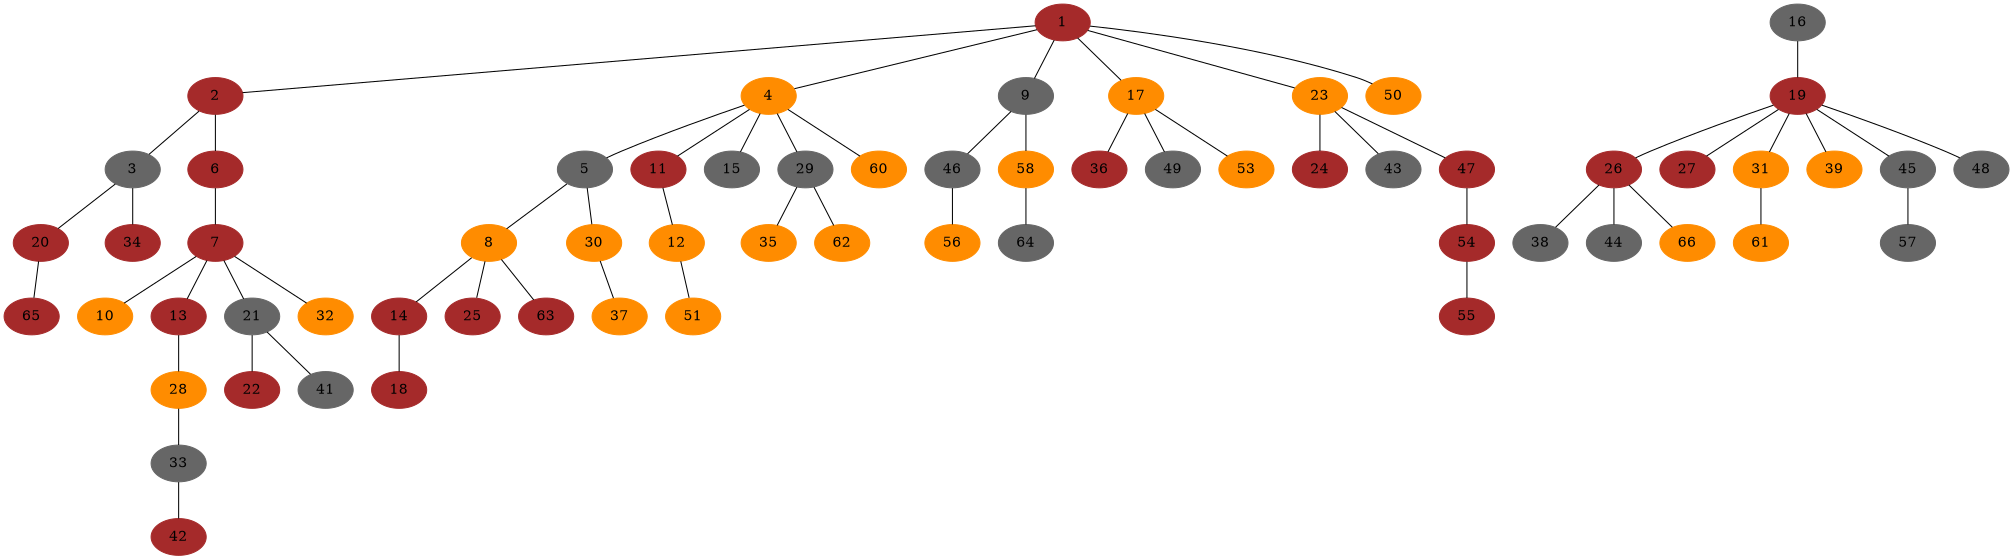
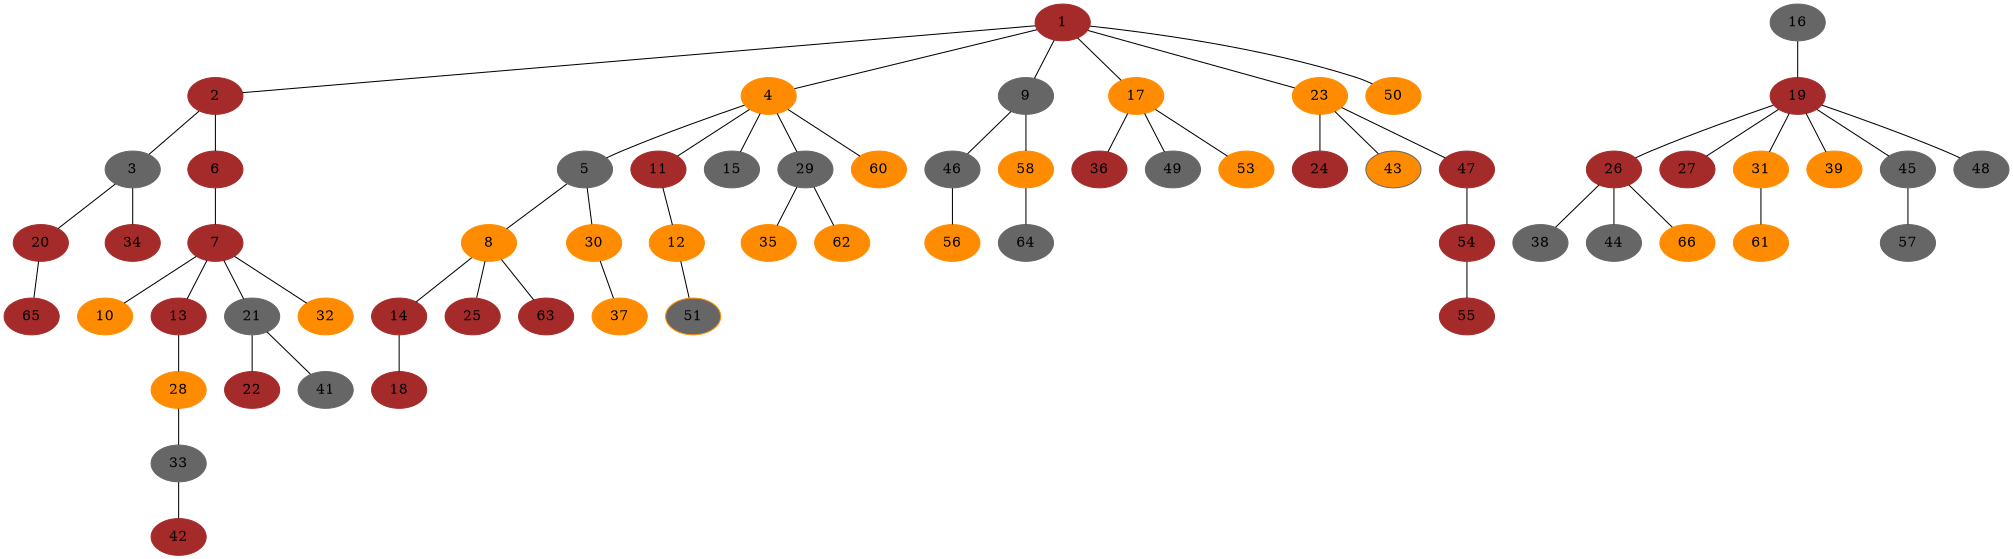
(1393, 169) -> (1393, 169)
(693, 316) -> (693, 316)
